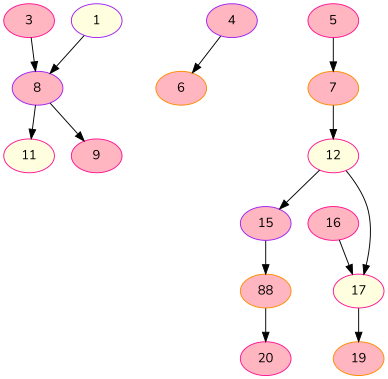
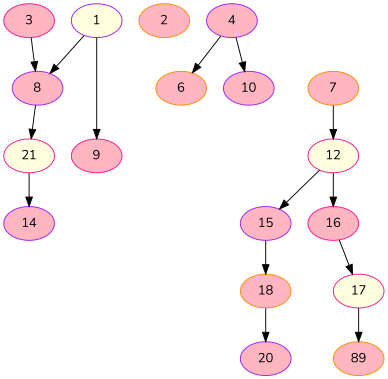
none -> (164, 21)
(333, 21) -> none
none -> (249, 88)
(64, 118) -> (97, 83)
(29, 156) -> (29, 156)
(369, 215) -> (333, 185)
none -> (29, 223)
(266, 291) -> (266, 291)
(266, 359) -> (266, 359)
(359, 359) -> (359, 359)
